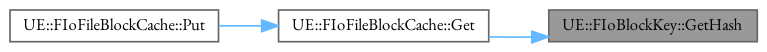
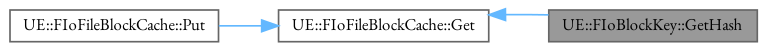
(510, 37) -> (527, 15)
